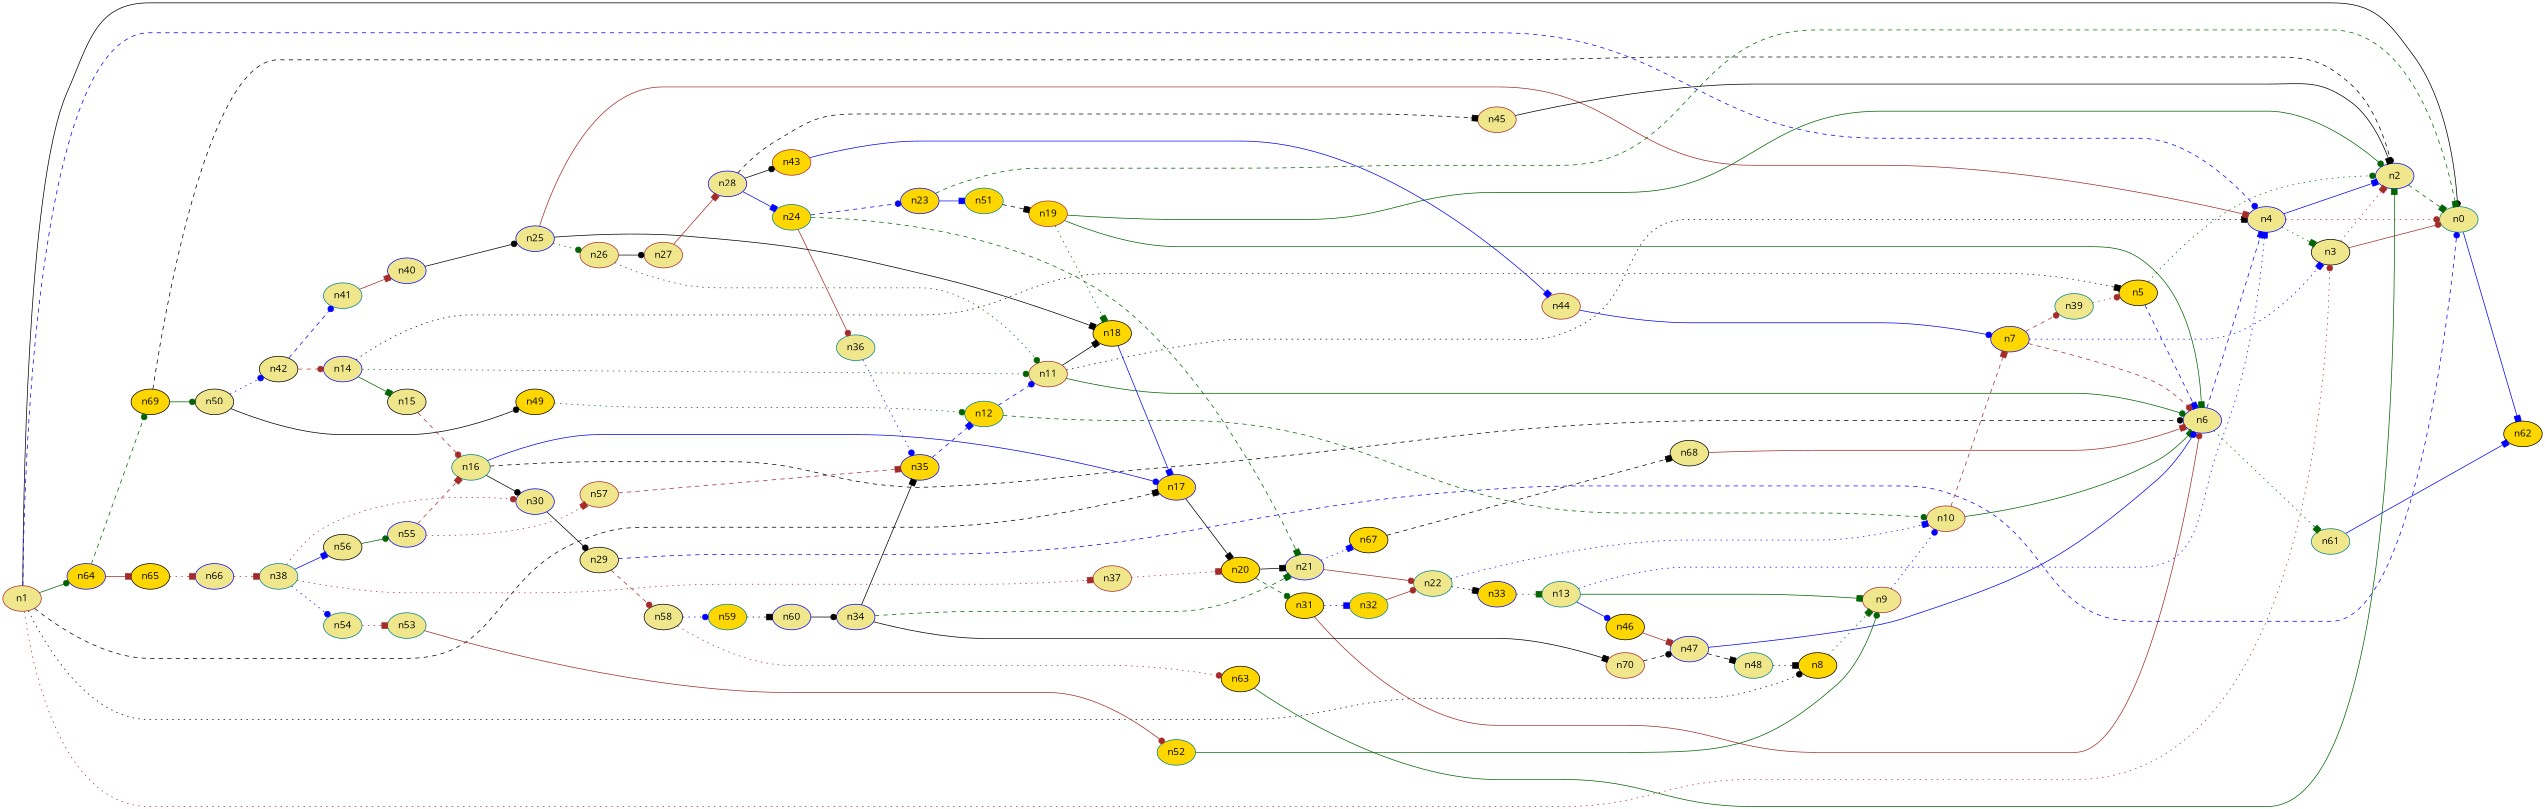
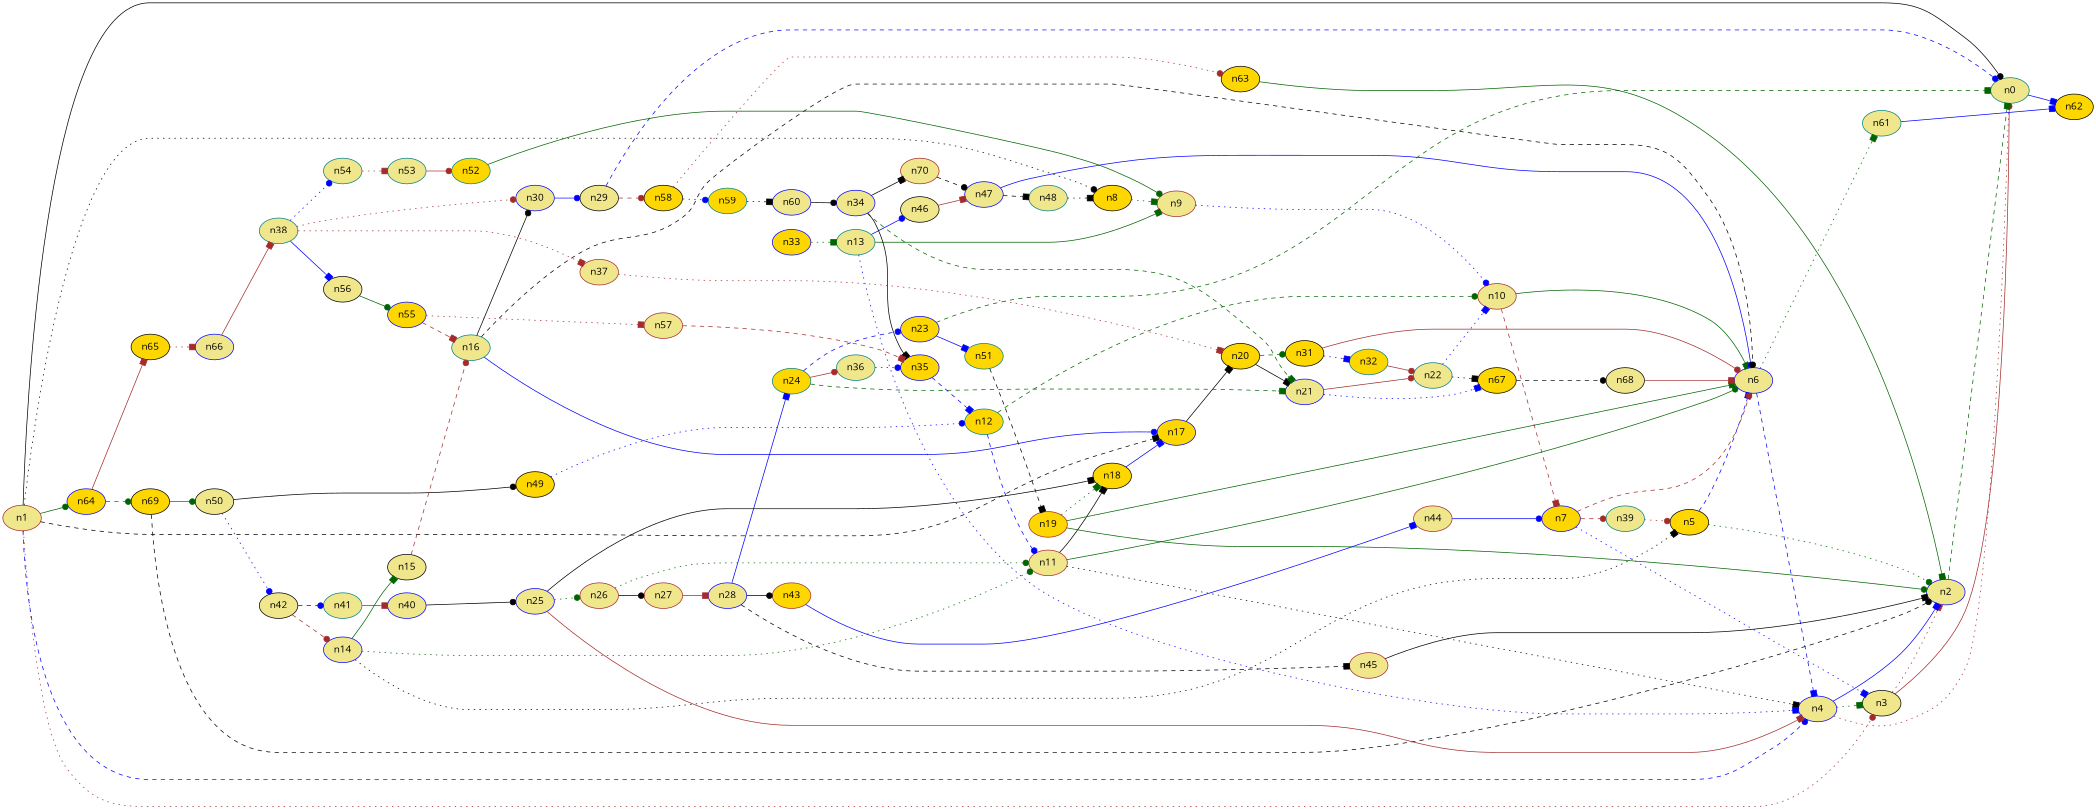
(757, 408) -> (751, 427)
(1526, 498) -> (1558, 380)
(565, 529) -> (564, 198)
(407, 534) -> (407, 315)
(243, 576) -> (245, 292)
(1461, 588) -> (1461, 378)
(663, 617) -> (663, 198)
(1625, 627) -> (920, 209)
